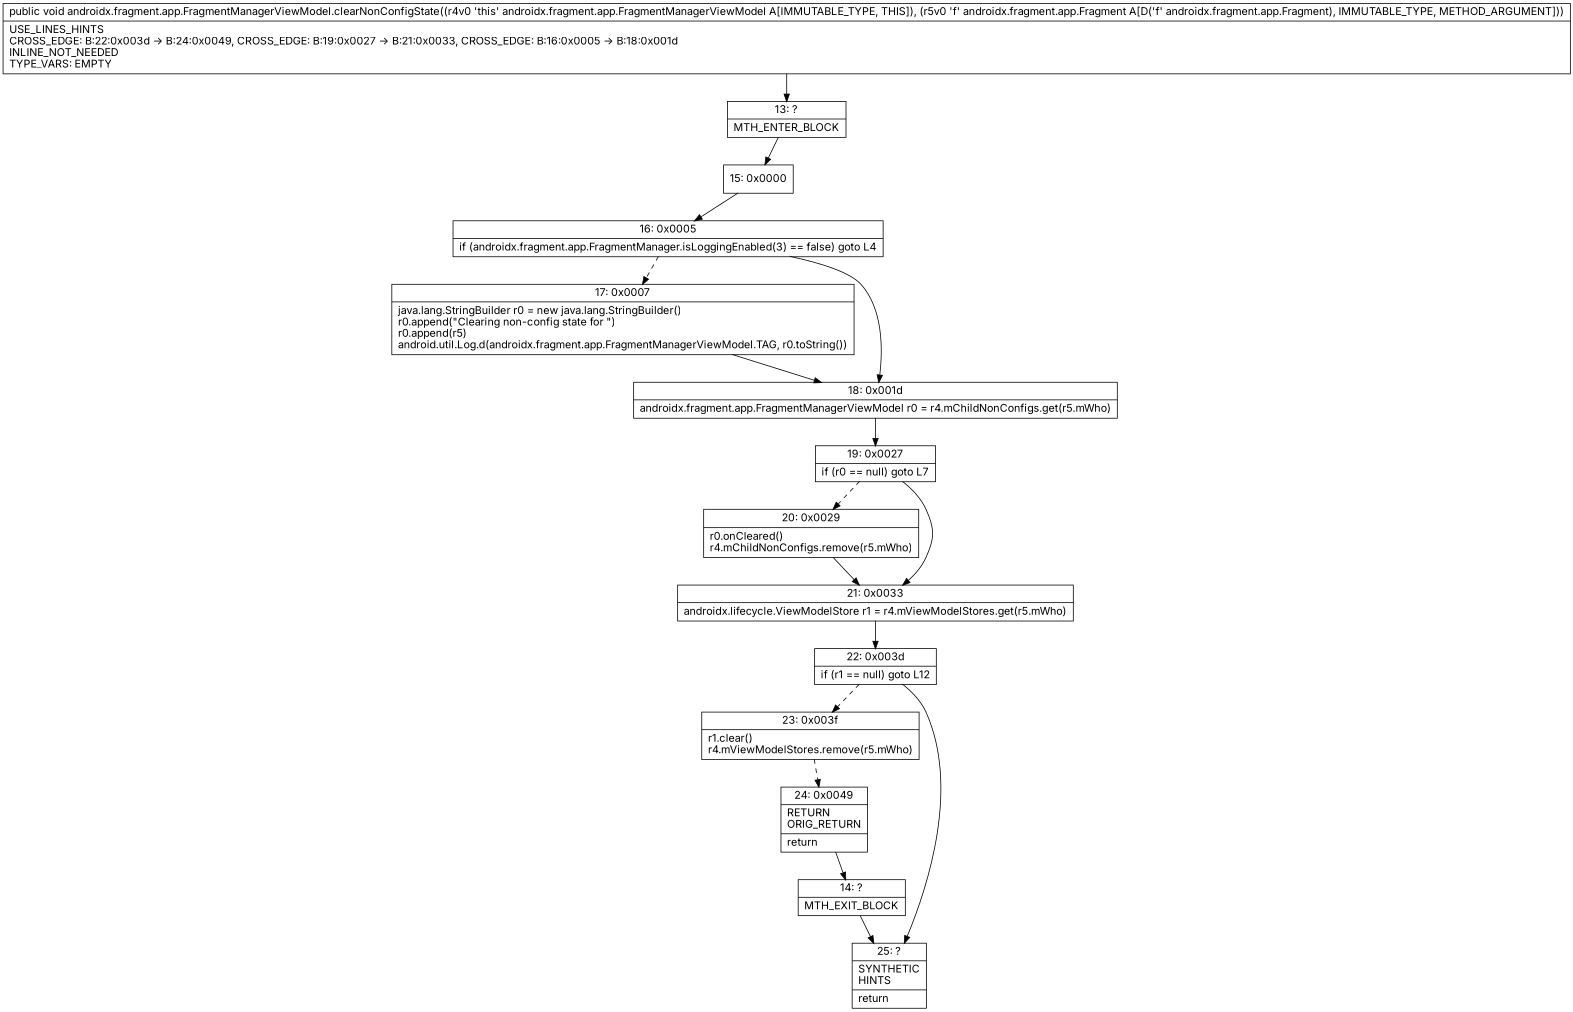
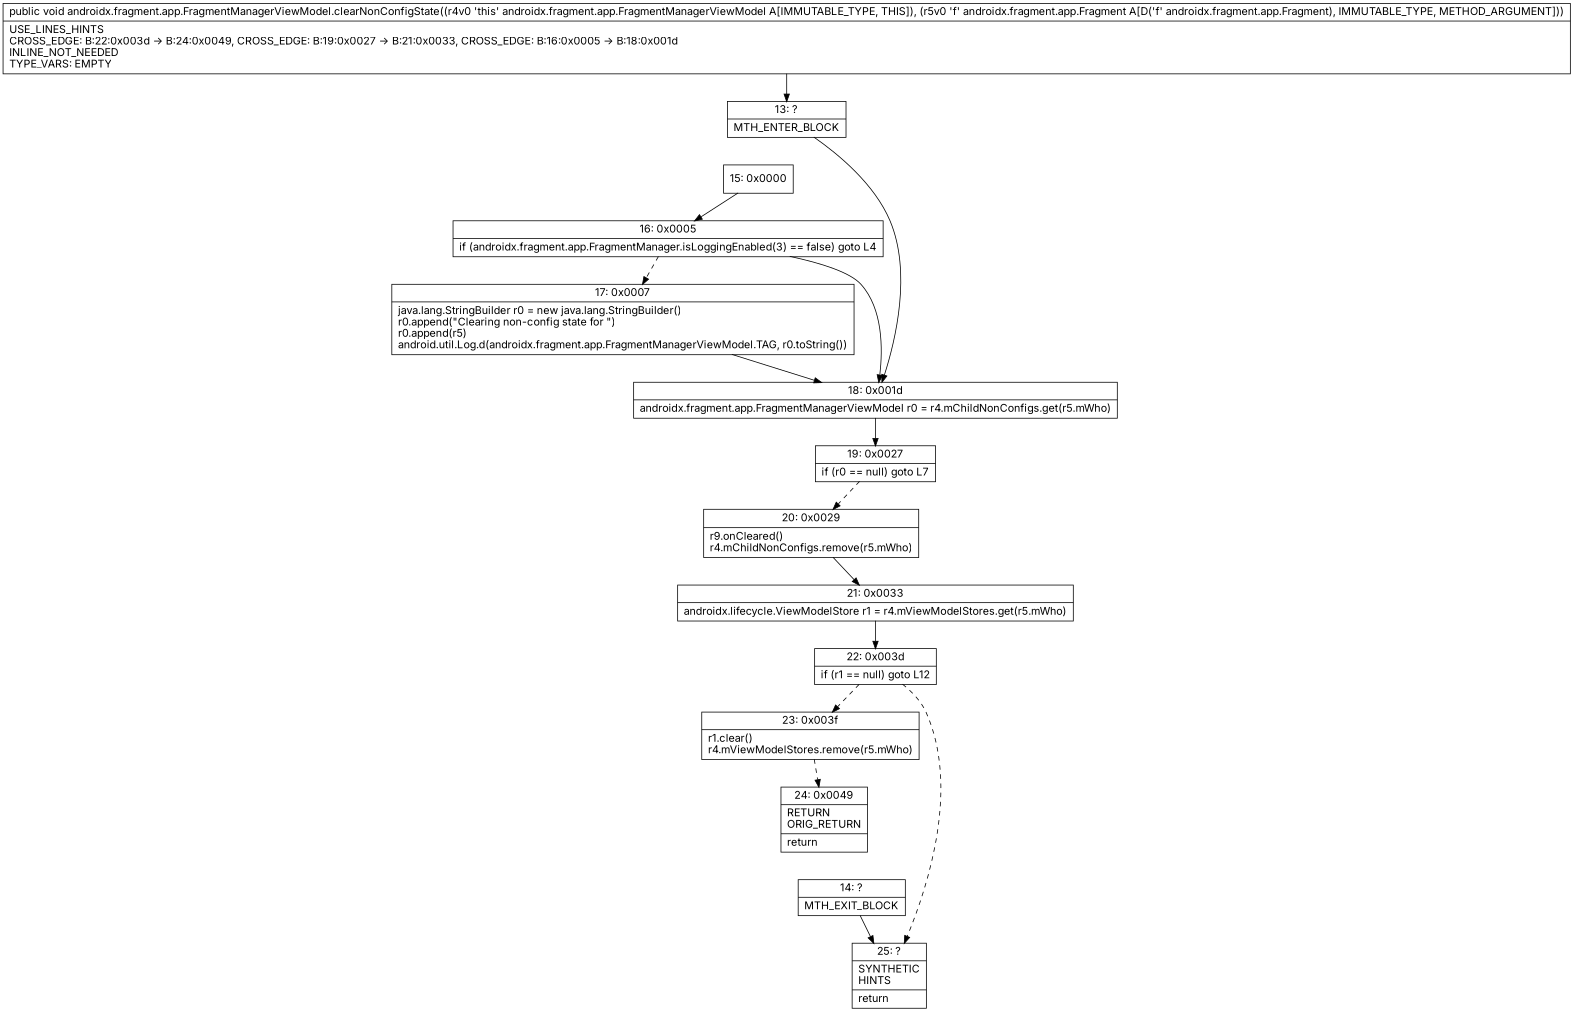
(773, 148) -> (897, 241)
(932, 529) -> none
(747, 536) -> (747, 536)
(940, 807) -> (940, 807)
(839, 862) -> none
